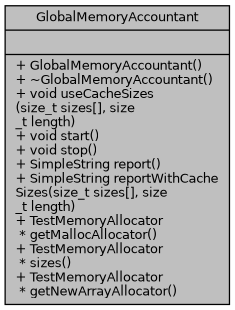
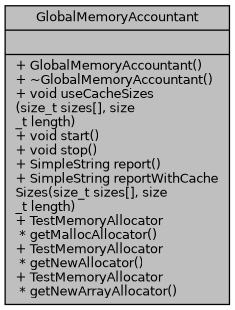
(44, 263) -> (79, 263)
